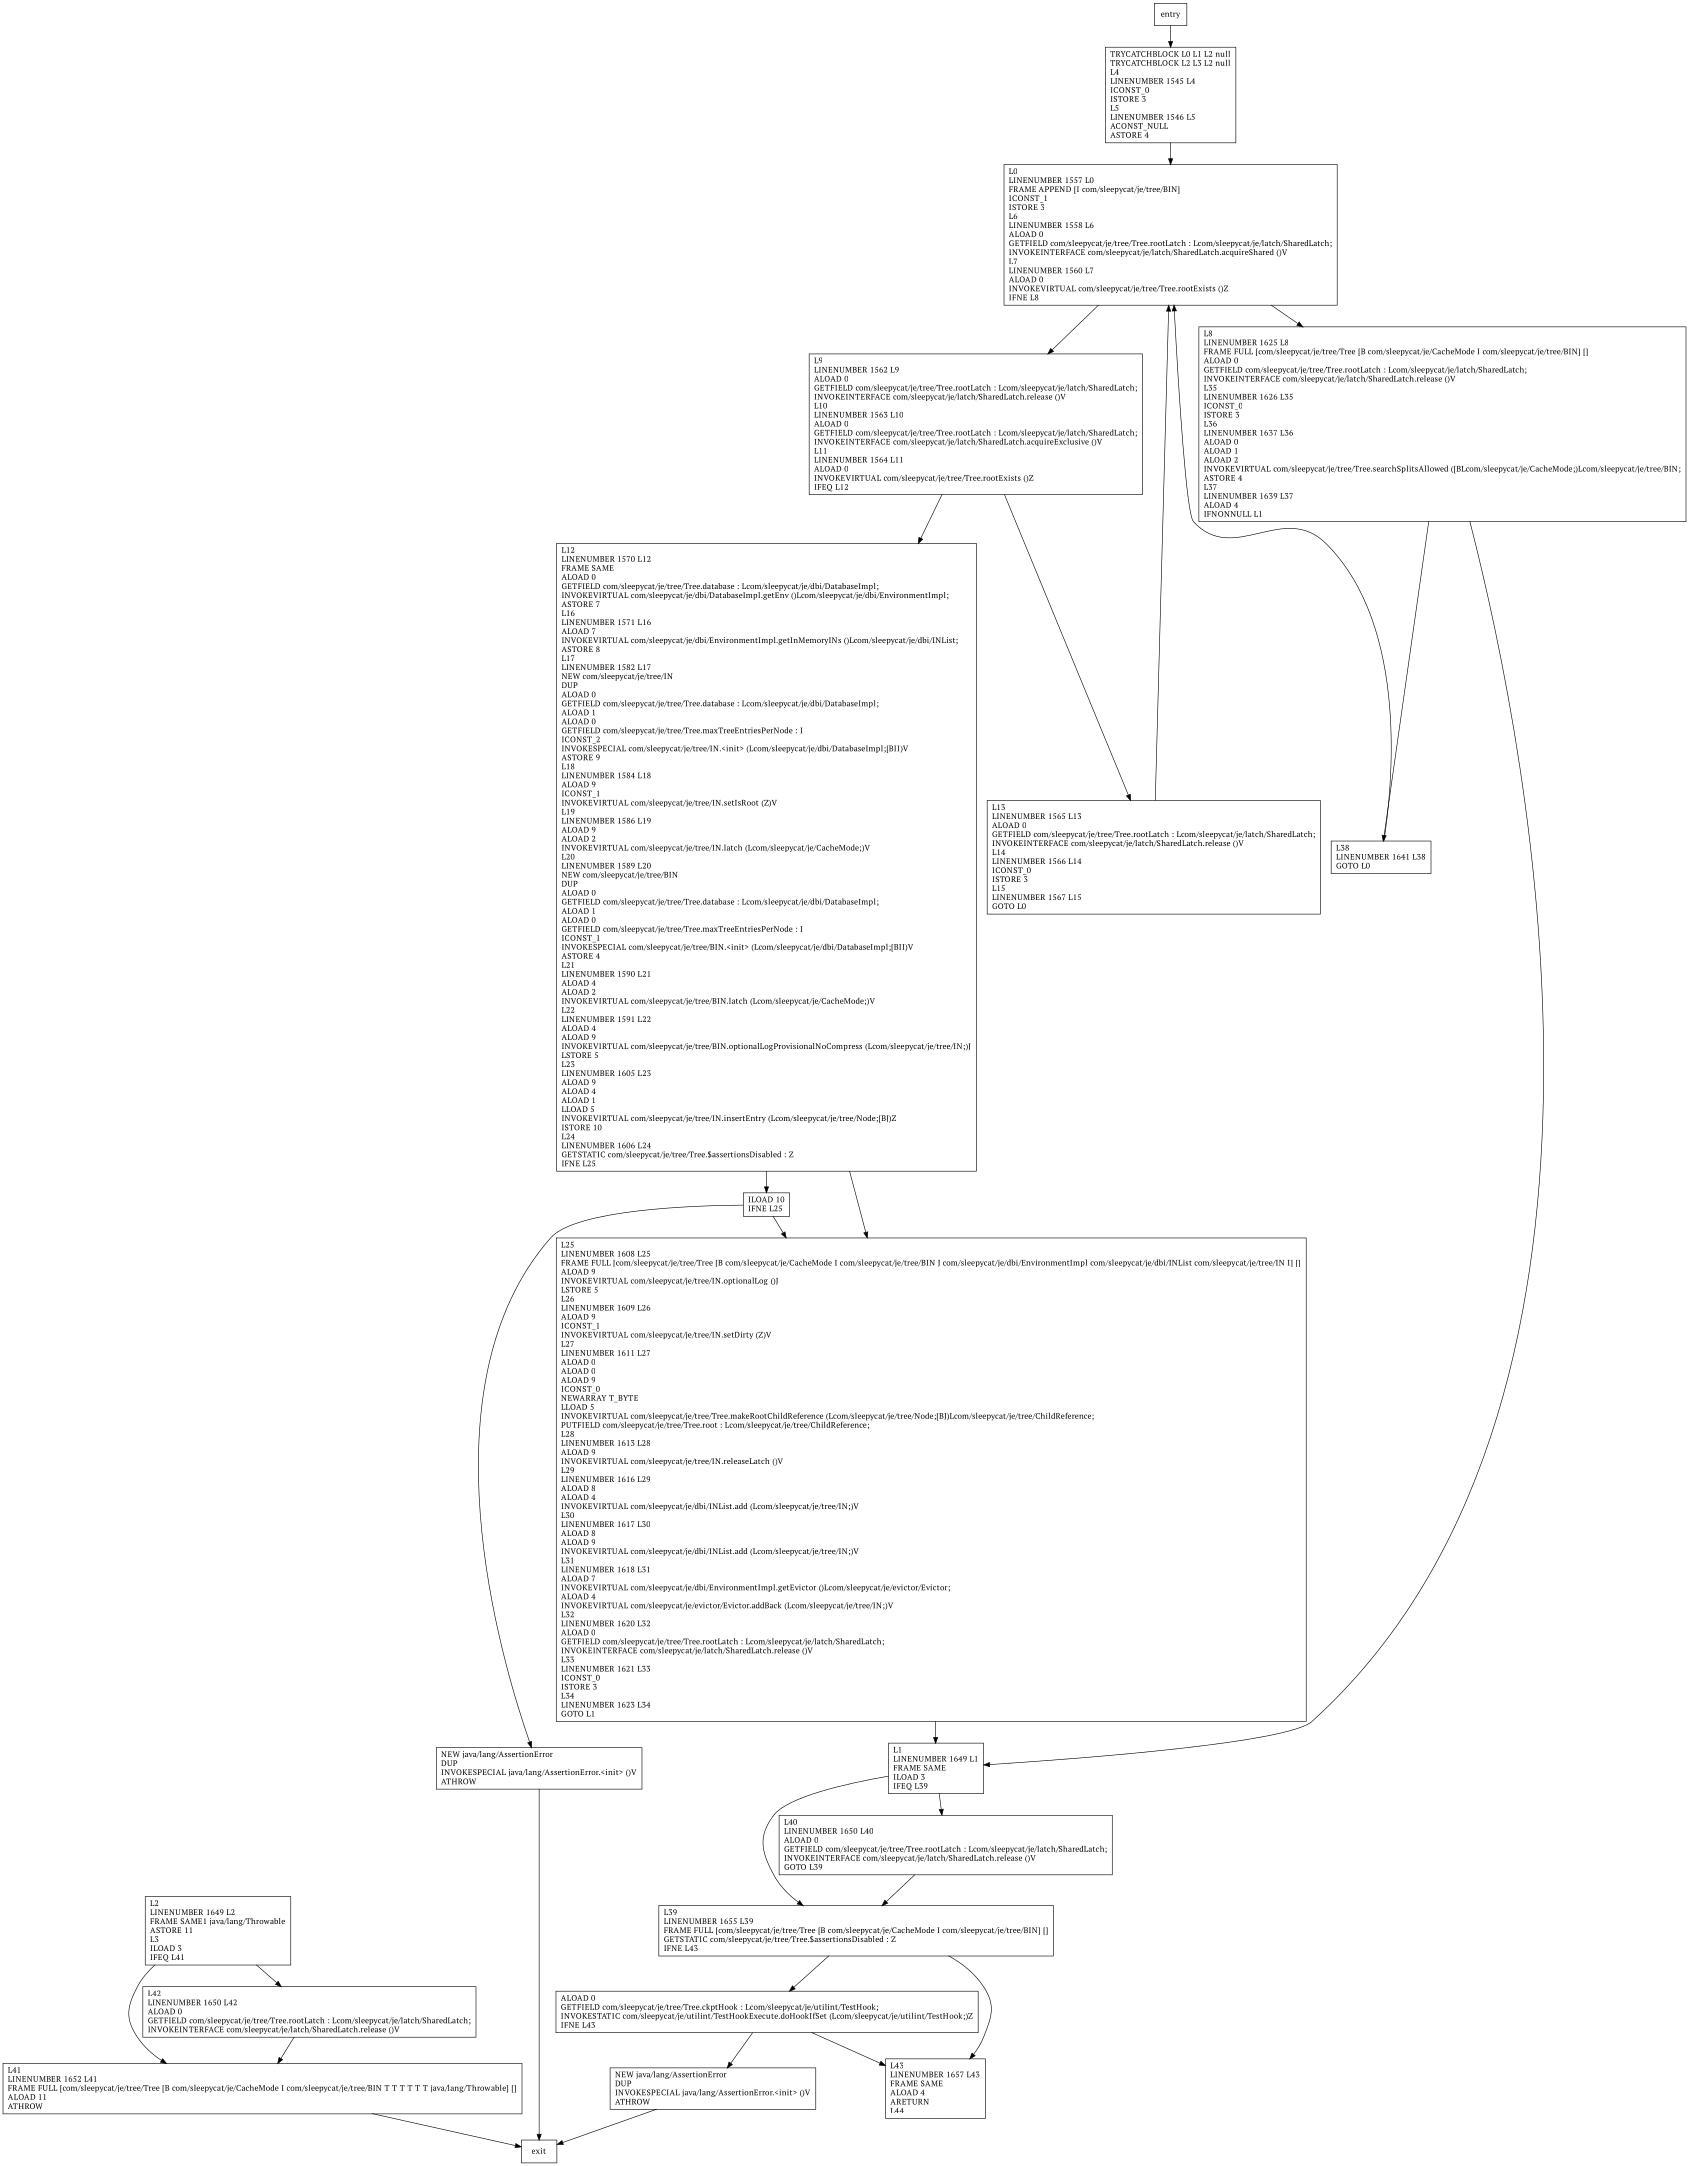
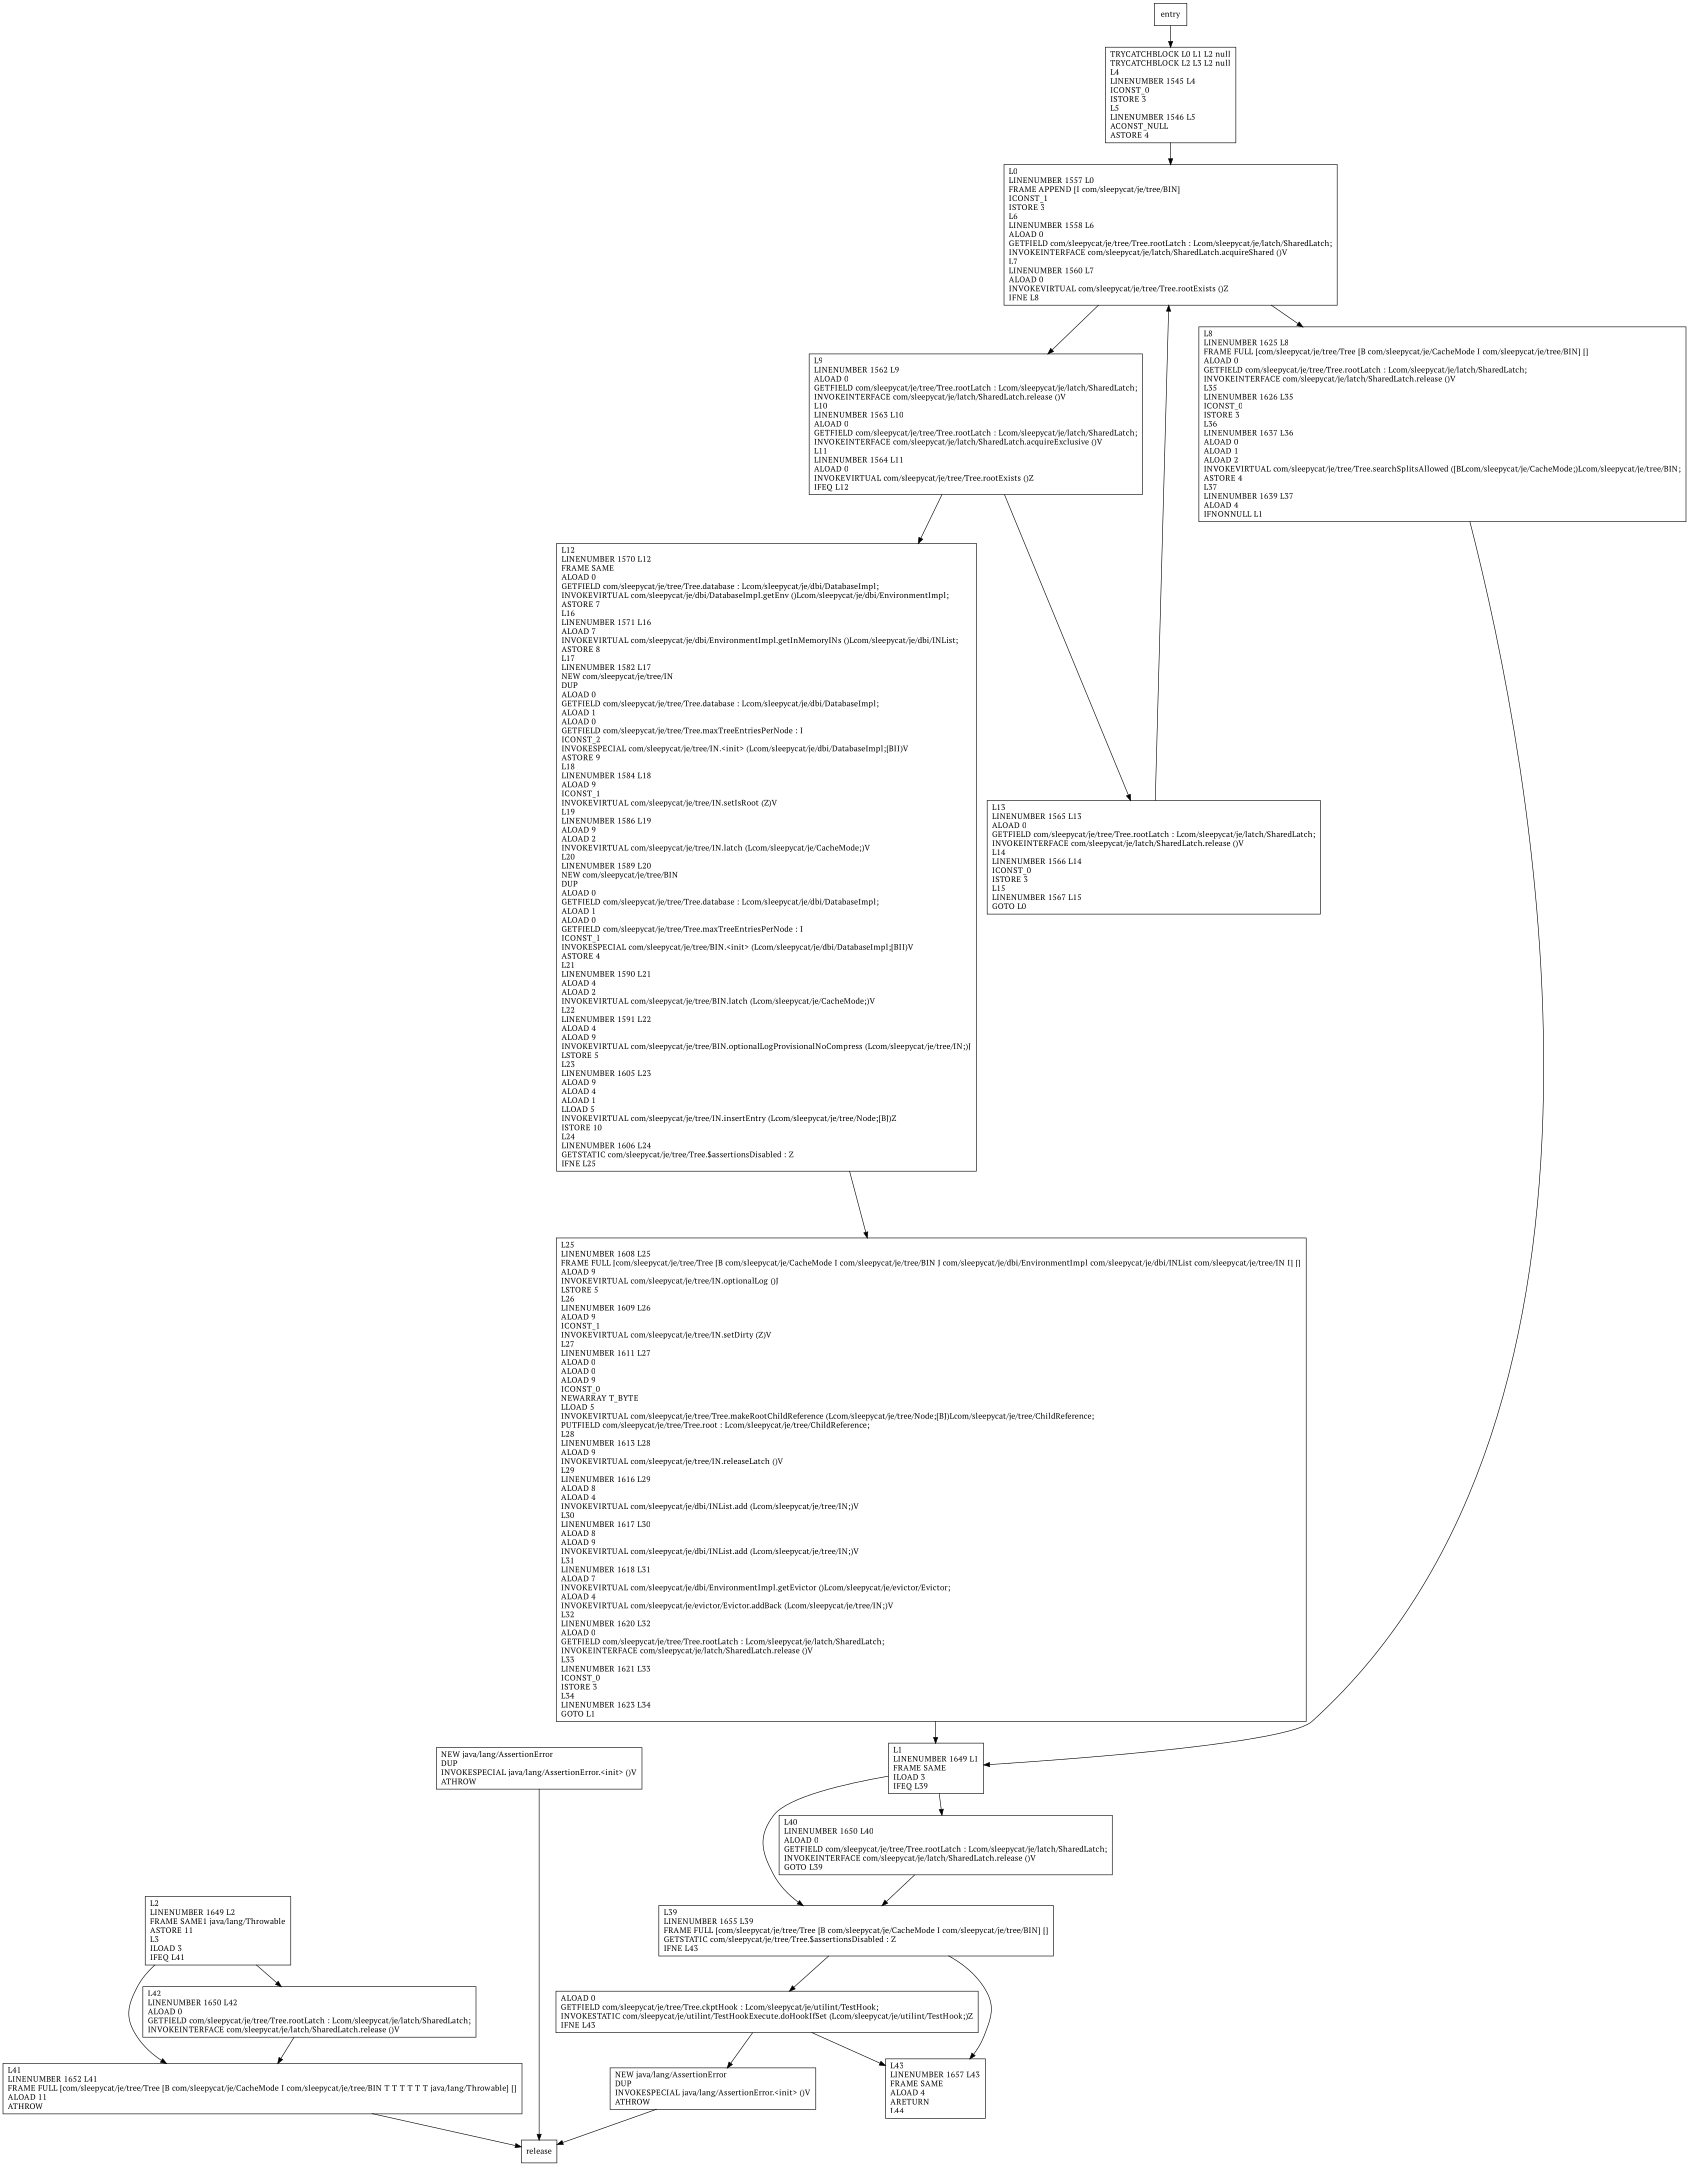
(1381, 857) -> none
(766, 1205) -> none
(539, 2151) -> (539, 2151)
